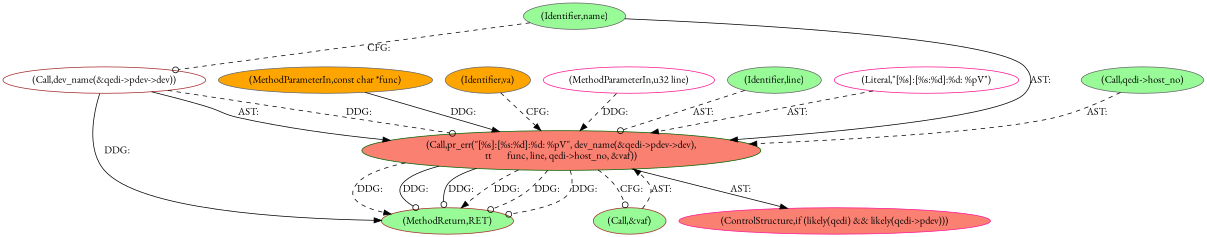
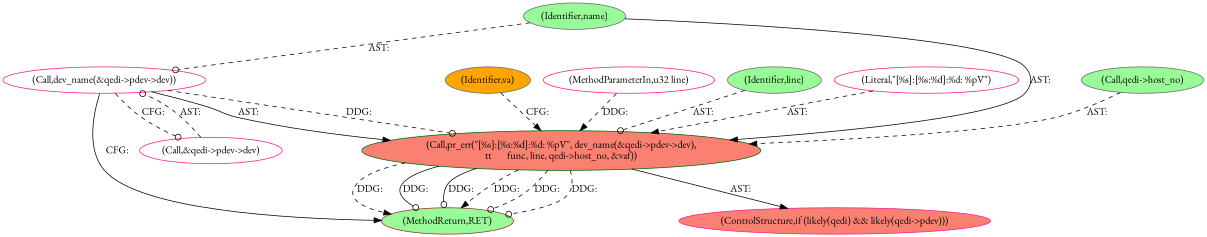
(380, 48) -> (380, 48)
(104, 80) -> (104, 80)
(325, 80) -> none
(119, 151) -> (119, 151)
none -> (211, 151)
(630, 221) -> none
